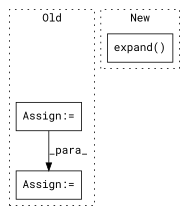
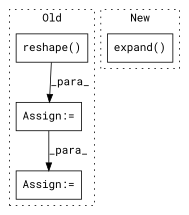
none -> (52, 48)
